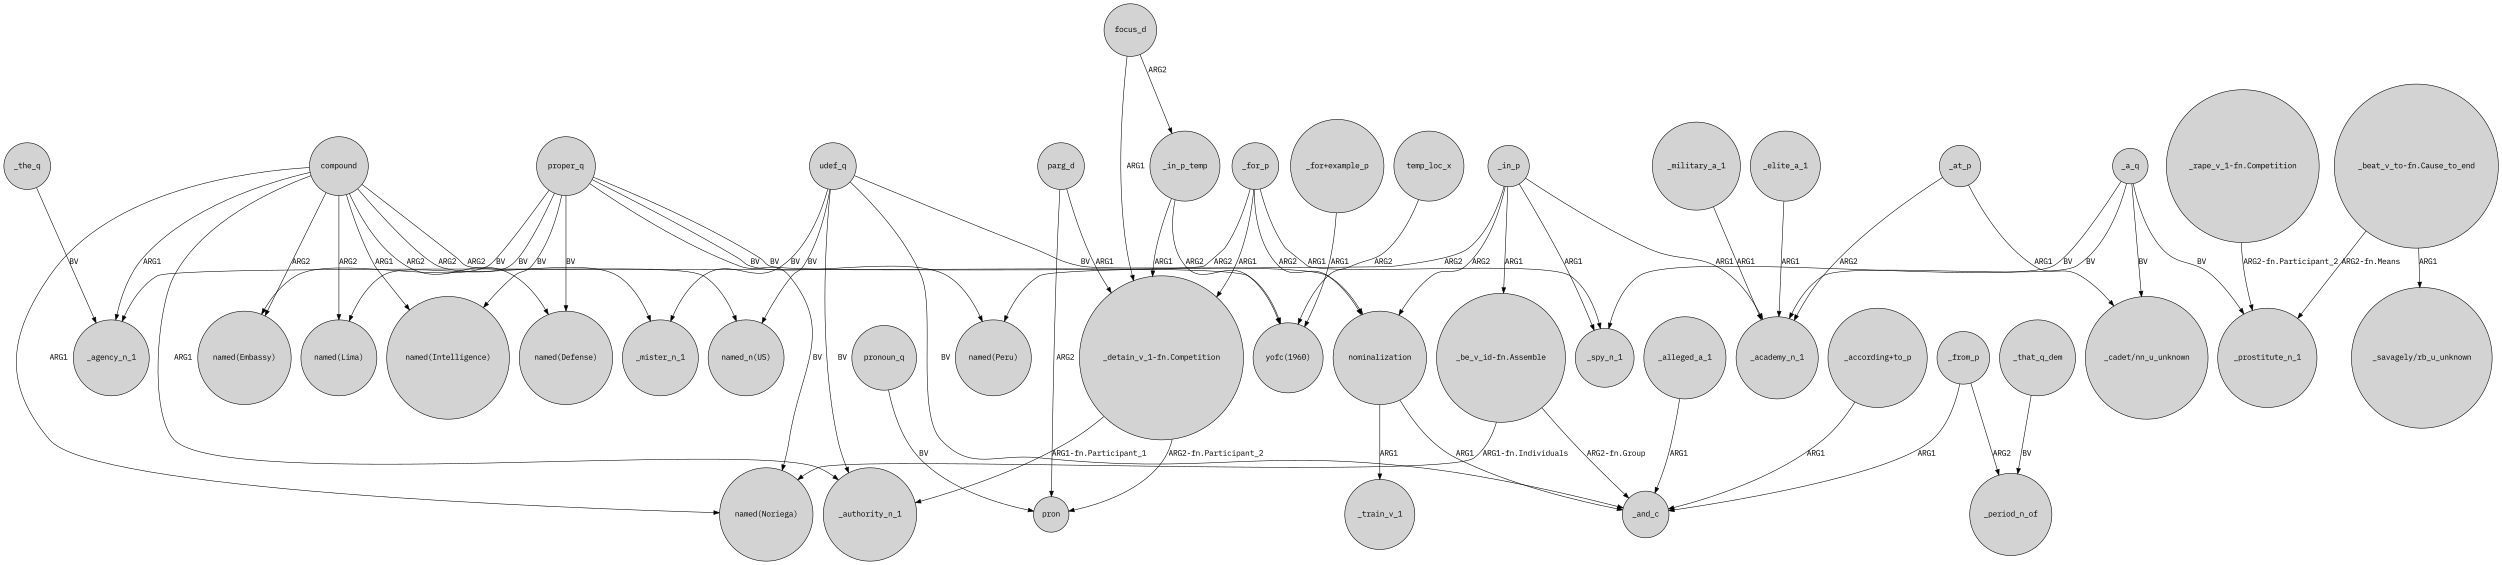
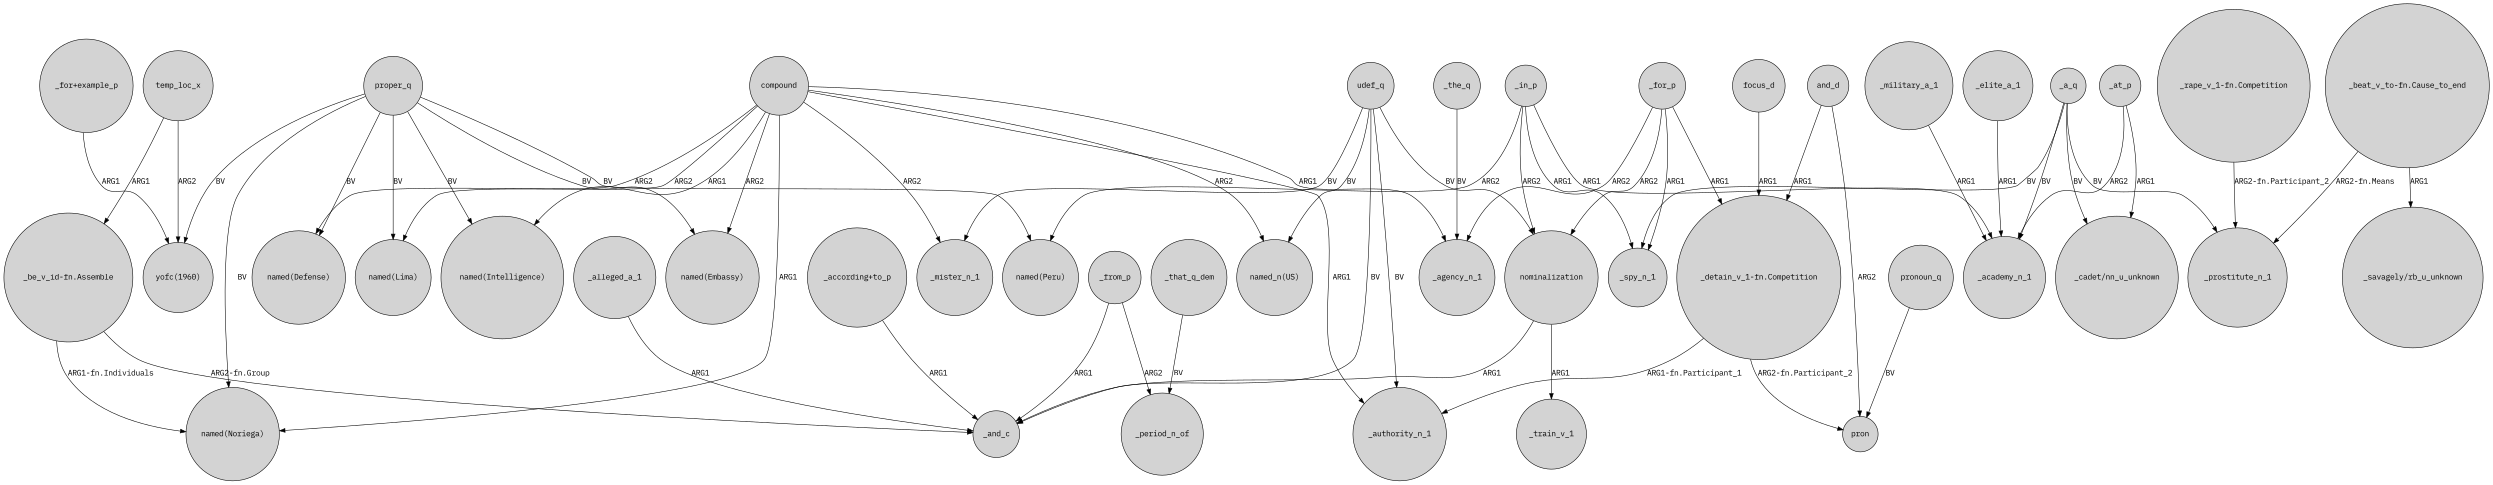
(1061, 166) -> (1828, 86)
(1185, 166) -> none
(1506, 237) -> (137, 169)
